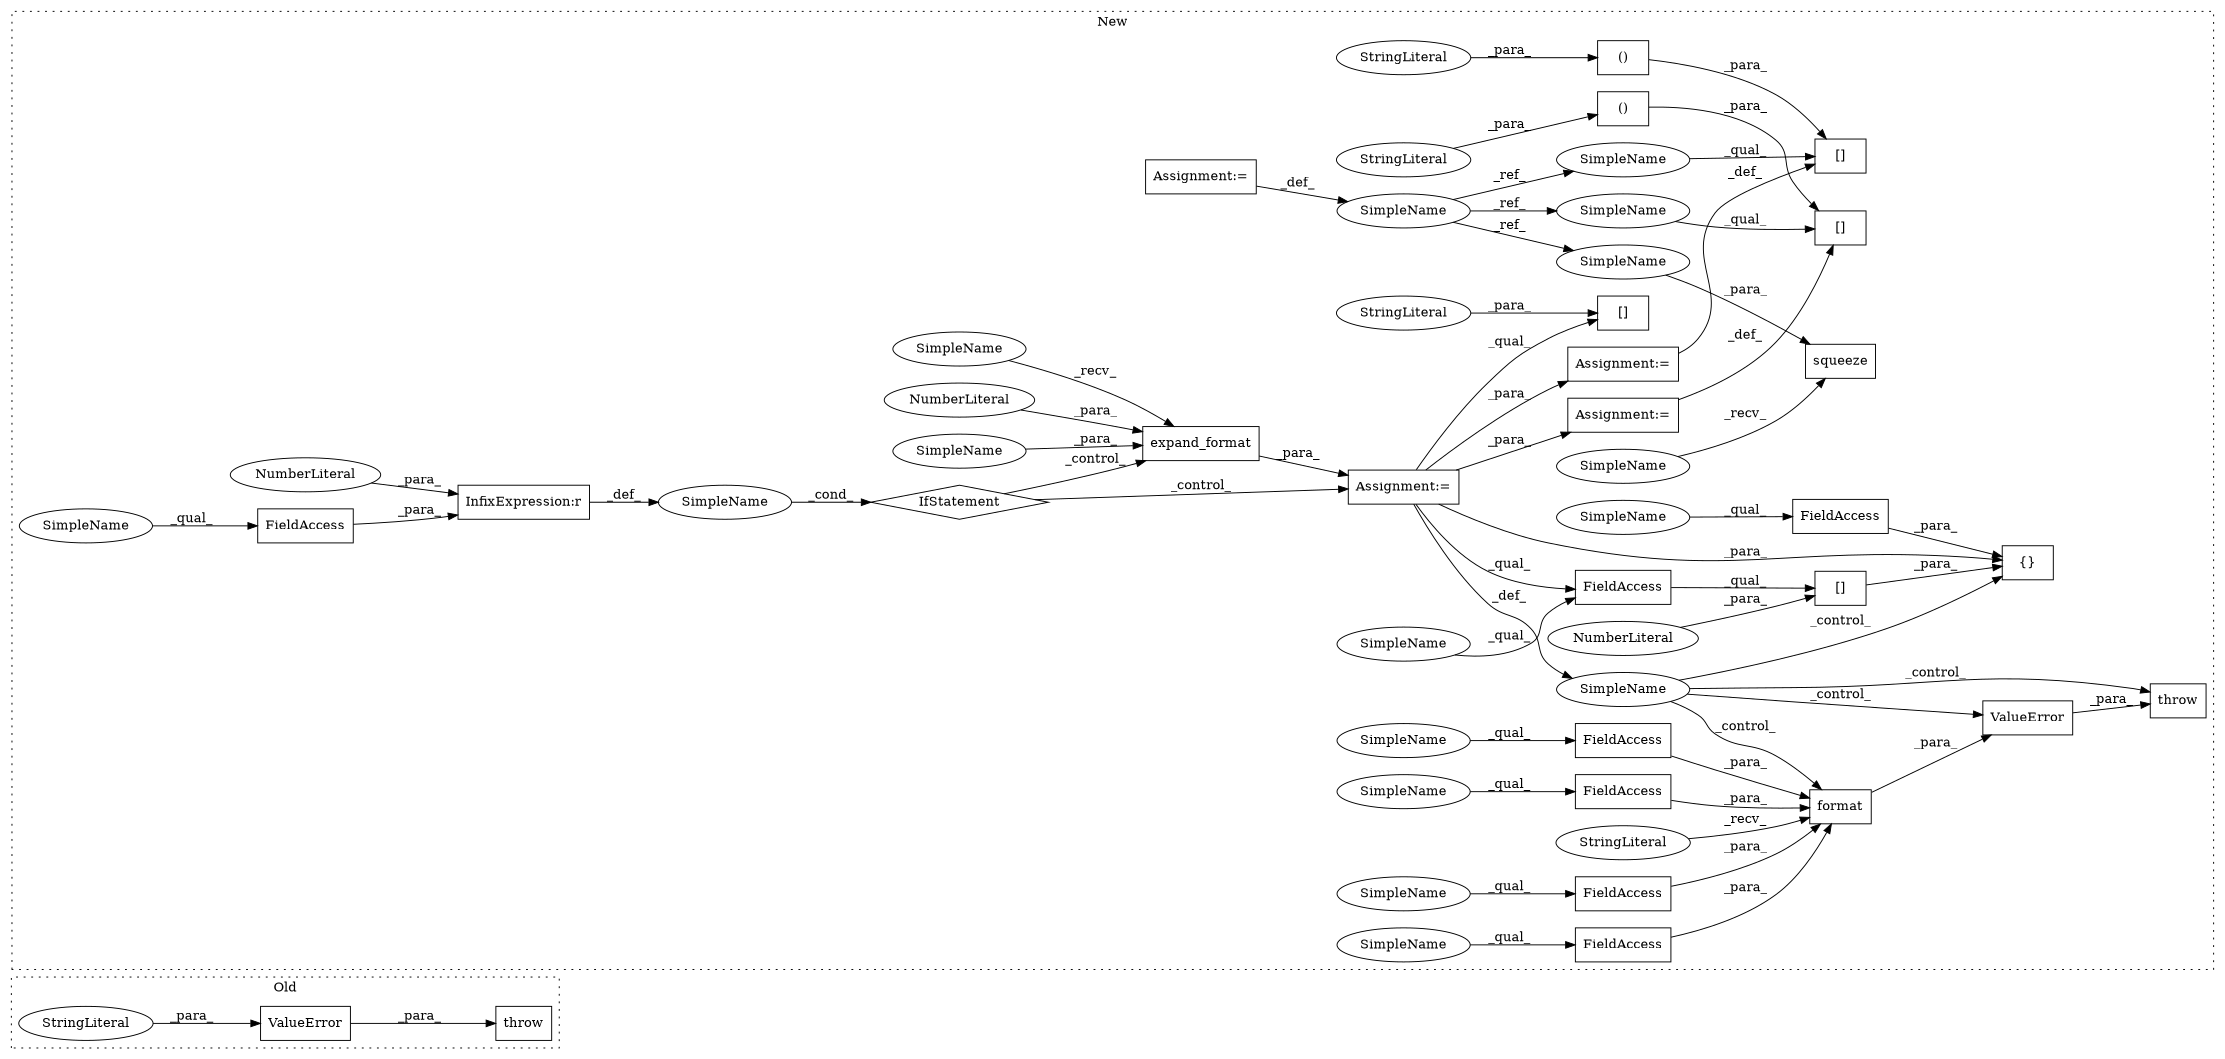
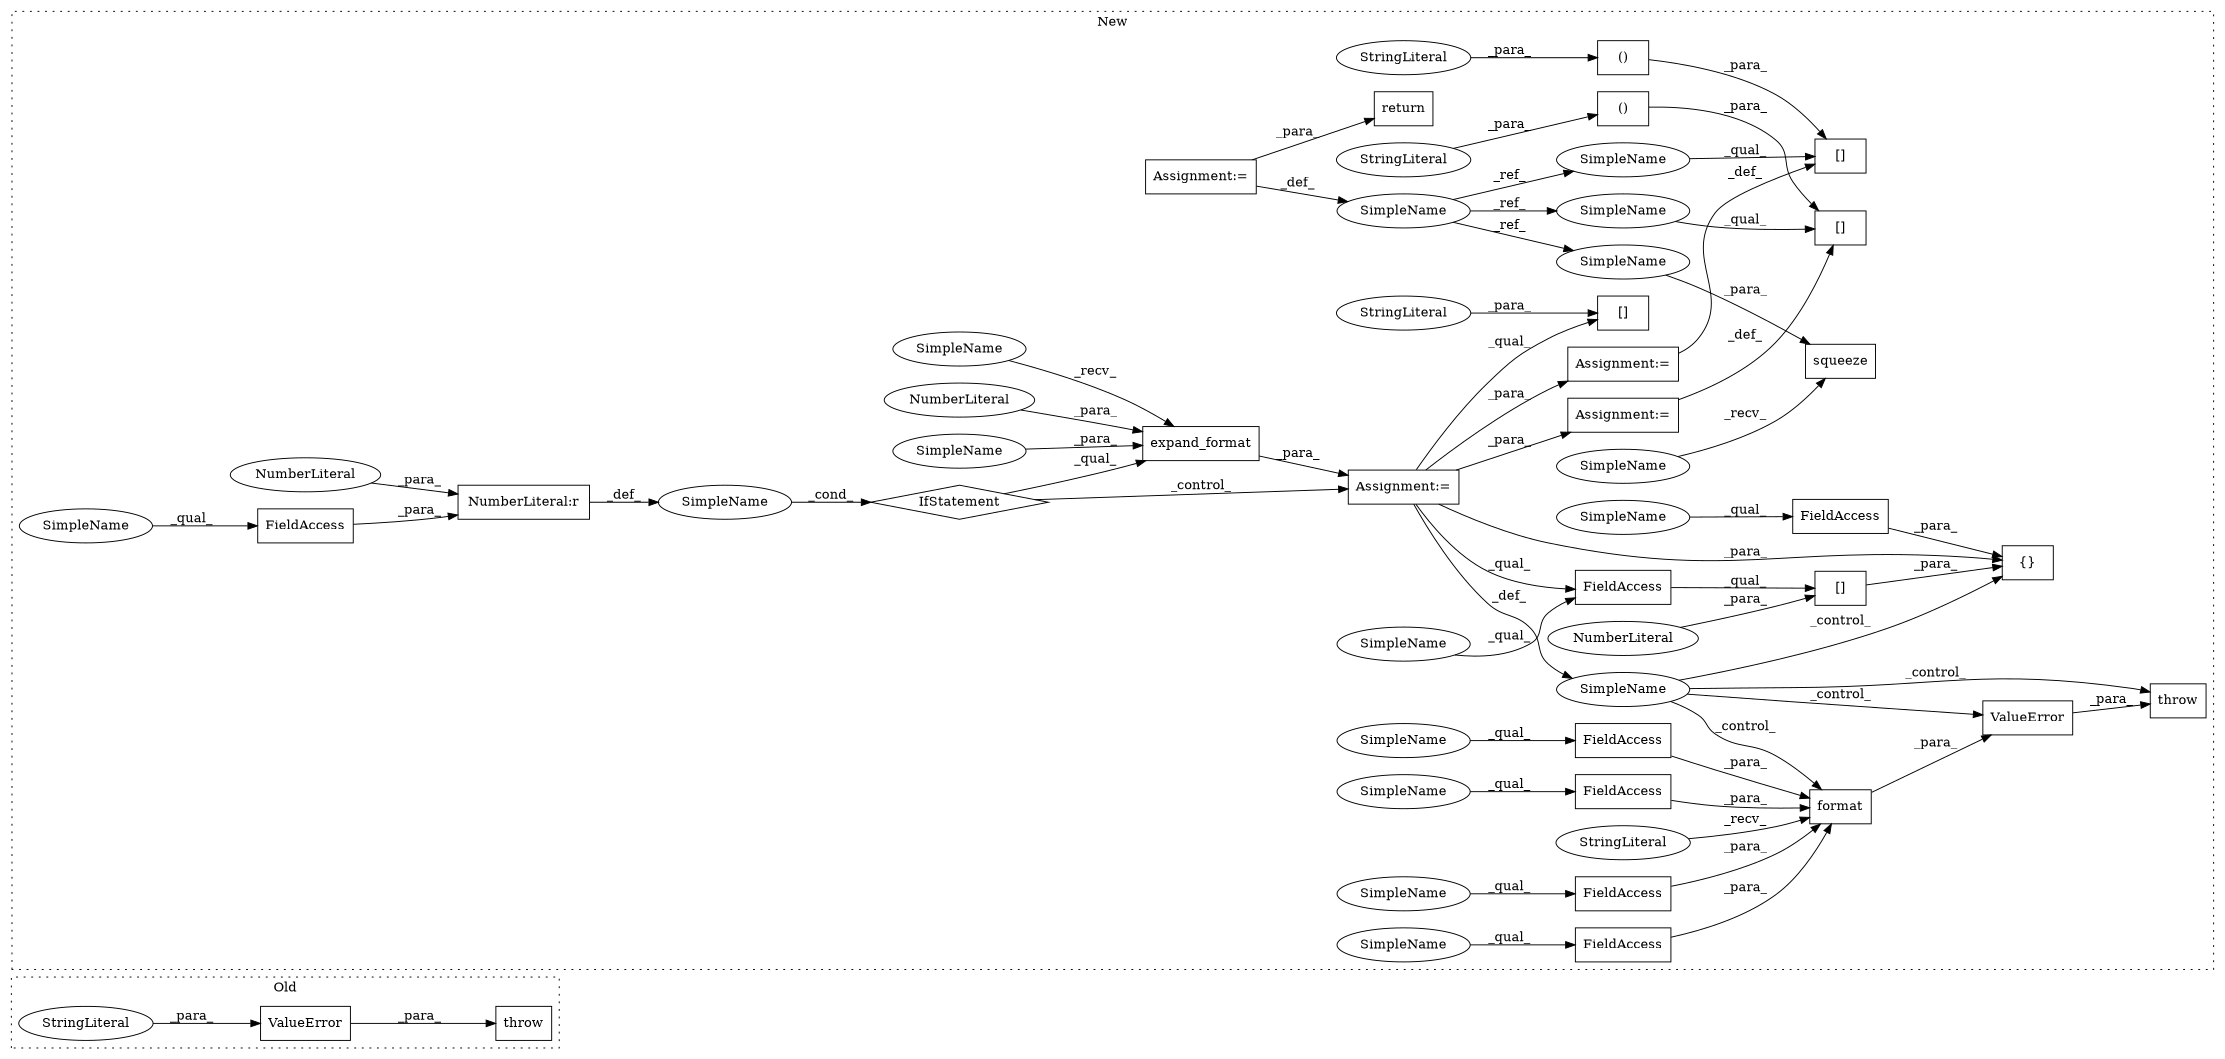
none -> (1404, 109)
(1095, 459) -> (1095, 459)
(524, 502) -> (524, 502)
